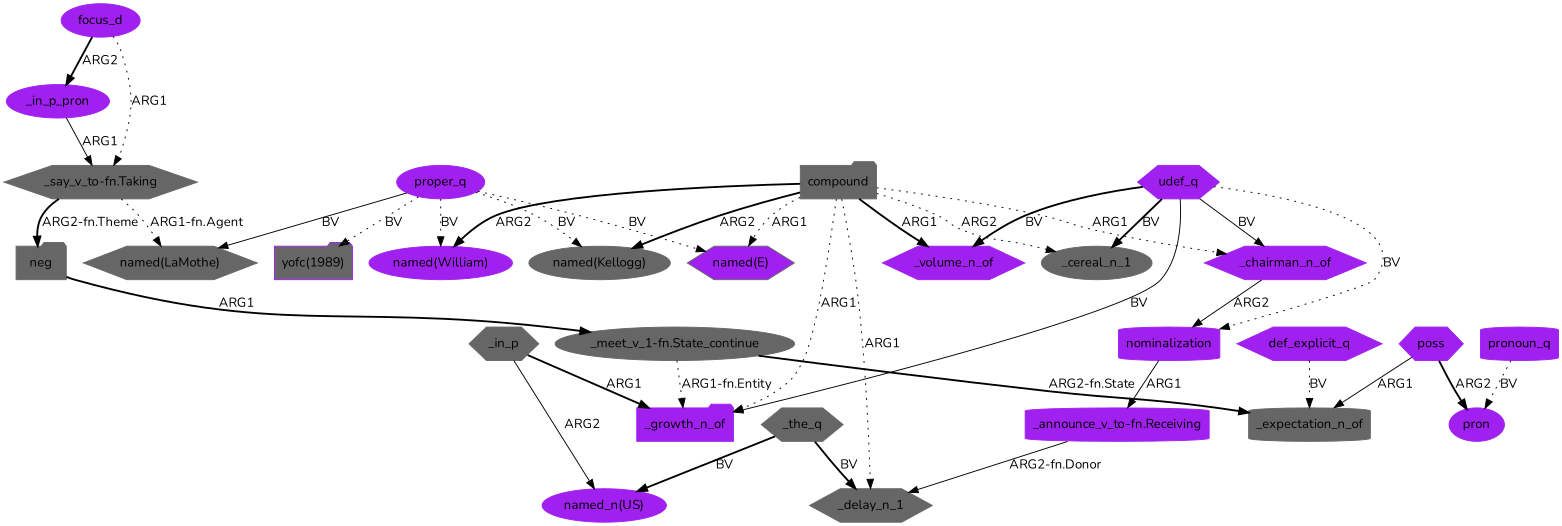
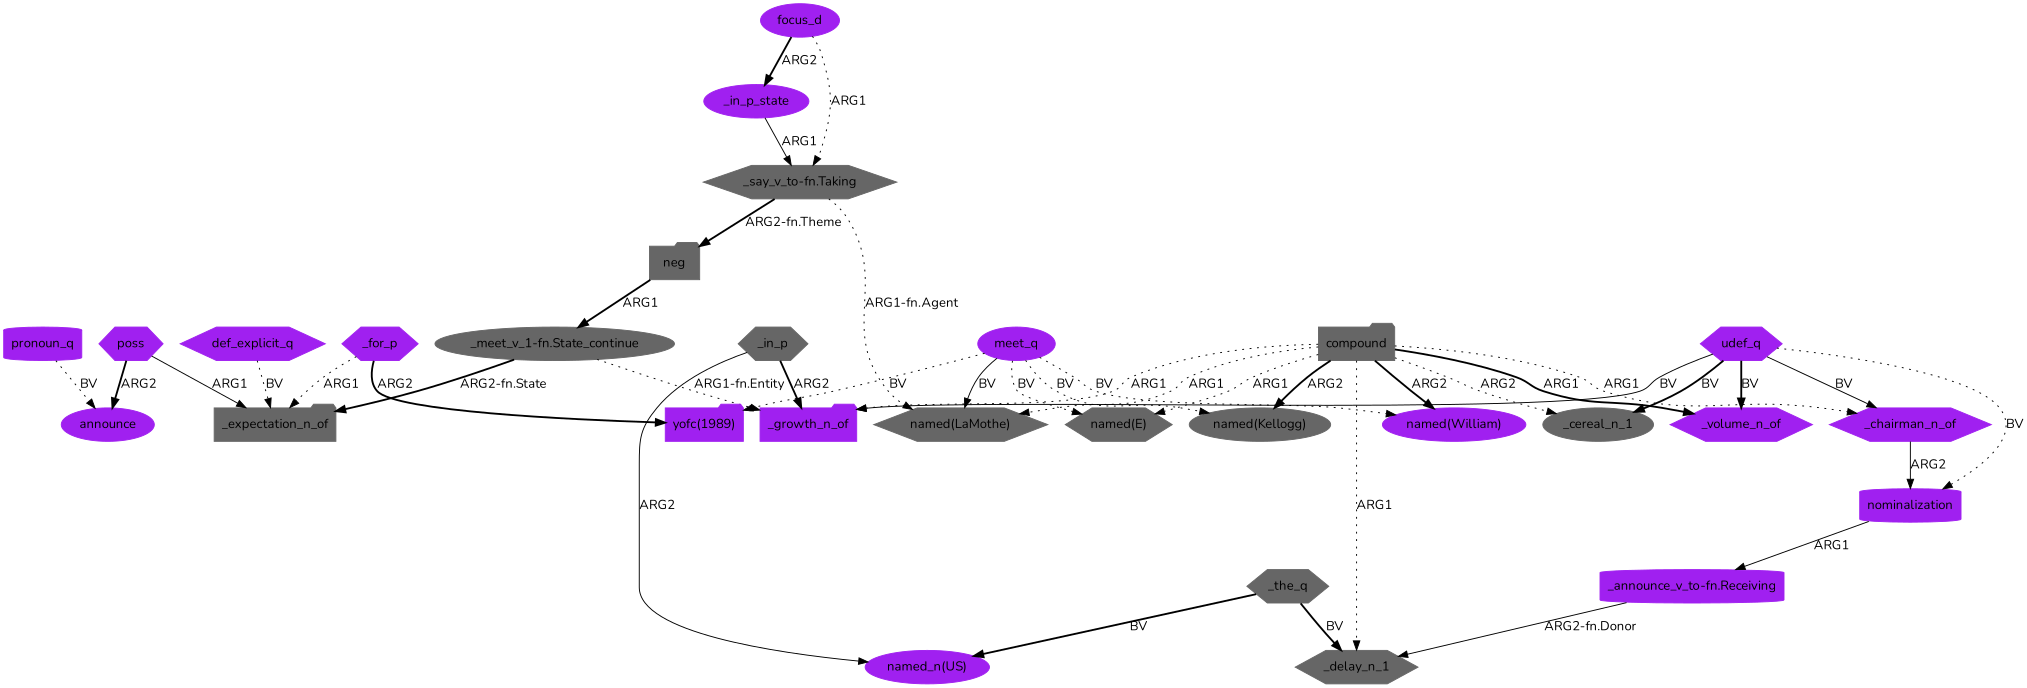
(58, 101) -> (756, 101)
(441, 182) -> (1017, 344)
(313, 263) -> (704, 425)
(741, 263) -> (1119, 425)
none -> (380, 344)
(624, 384) -> (812, 384)
none -> (1176, 388)
(1309, 425) -> (275, 425)
(1477, 425) -> (108, 425)
